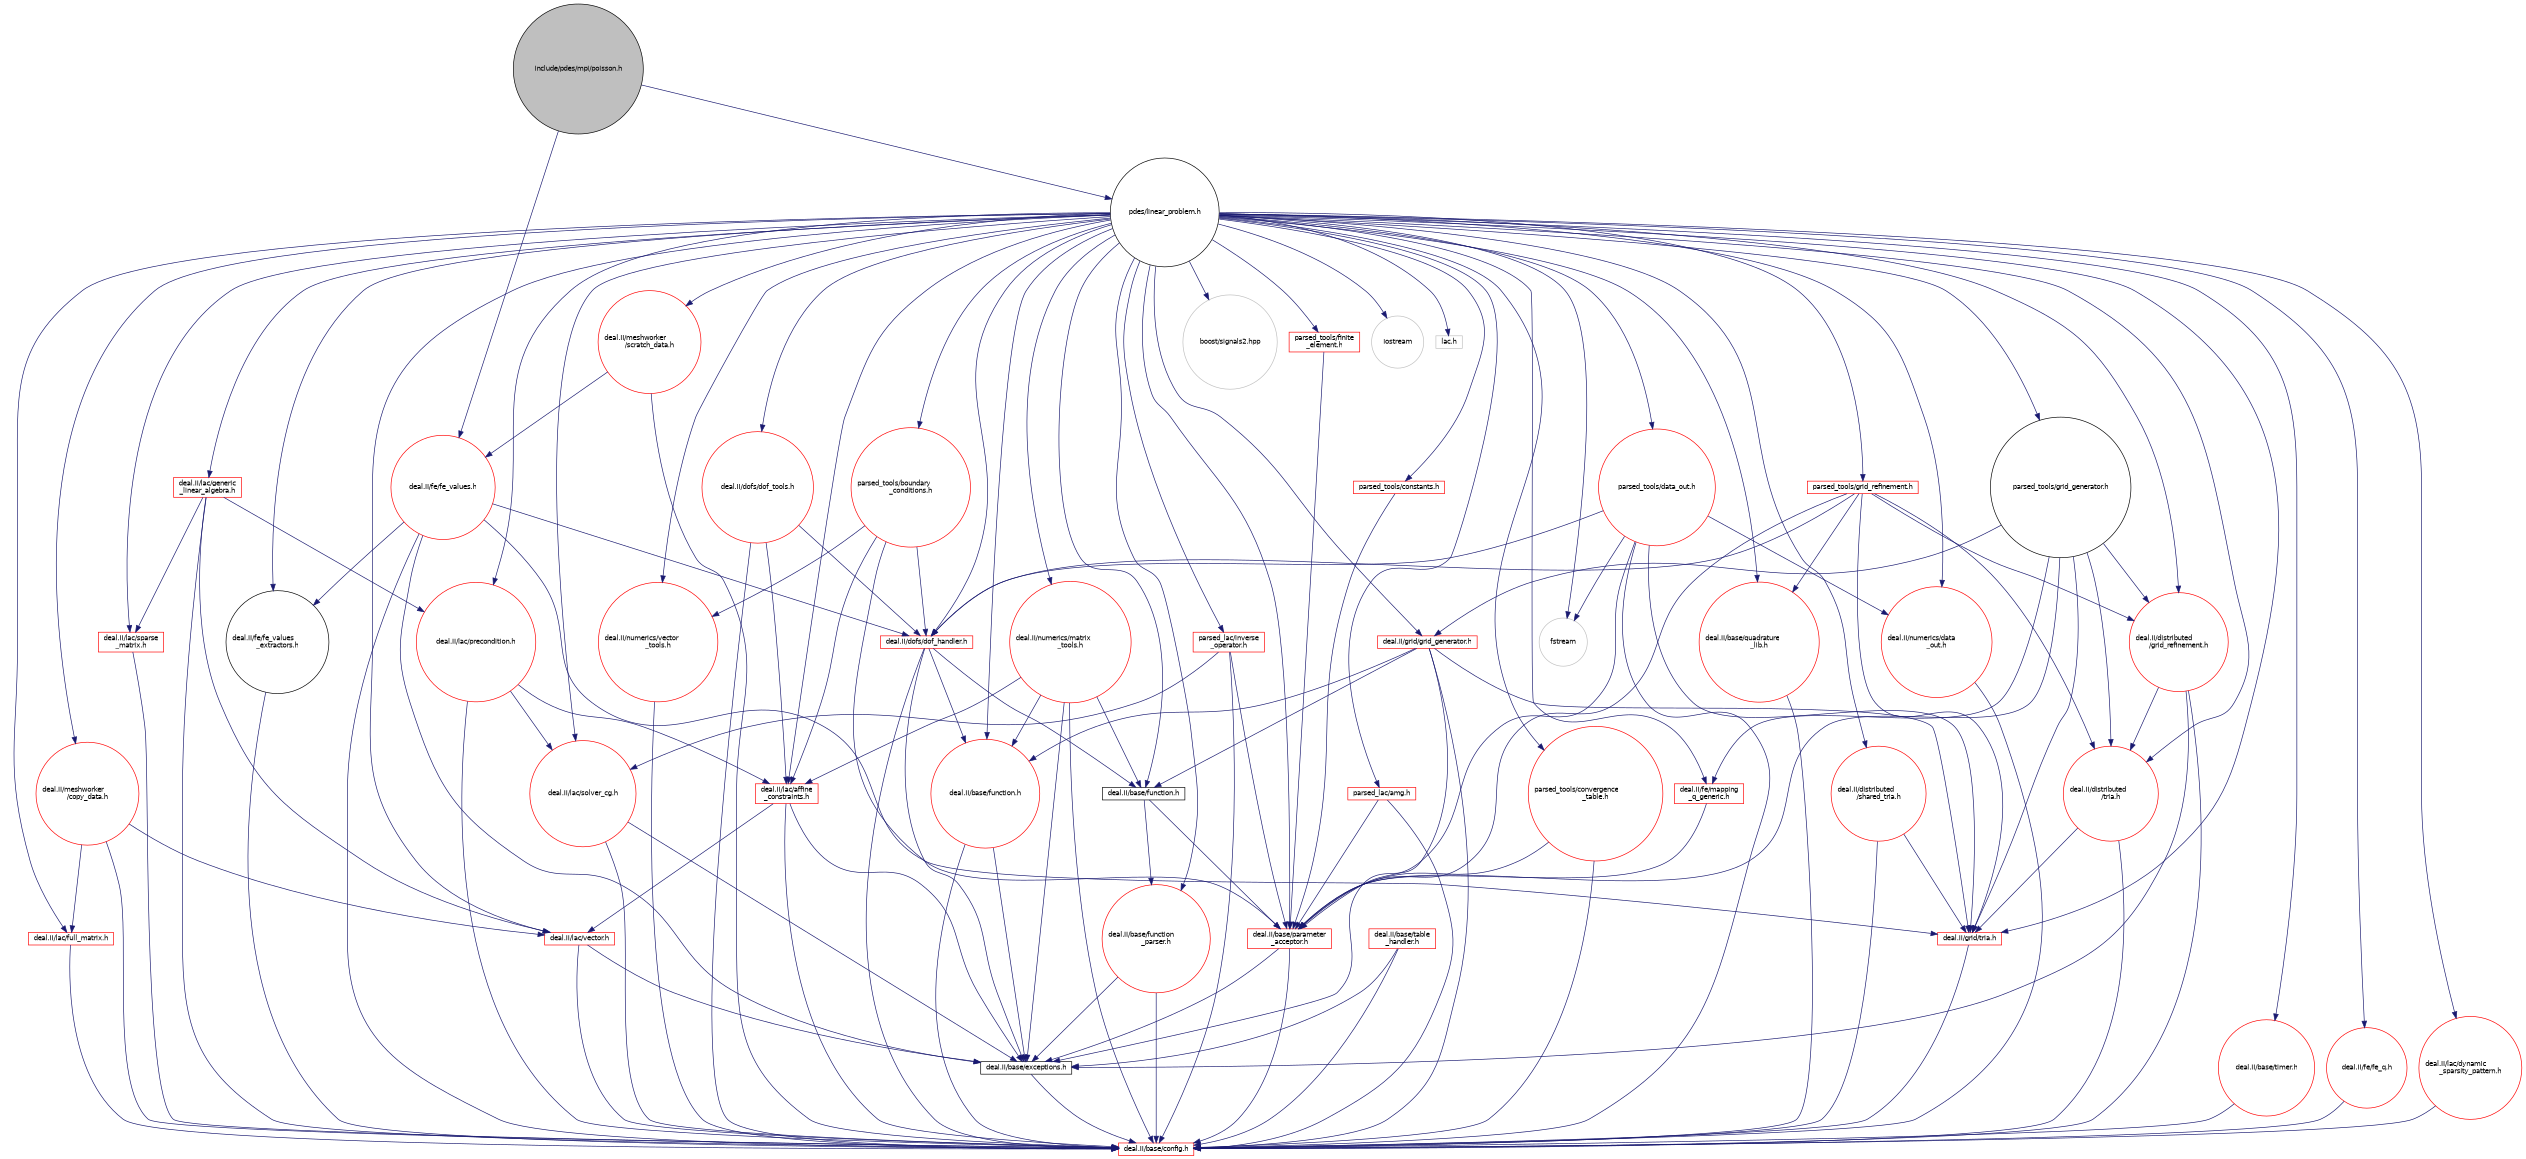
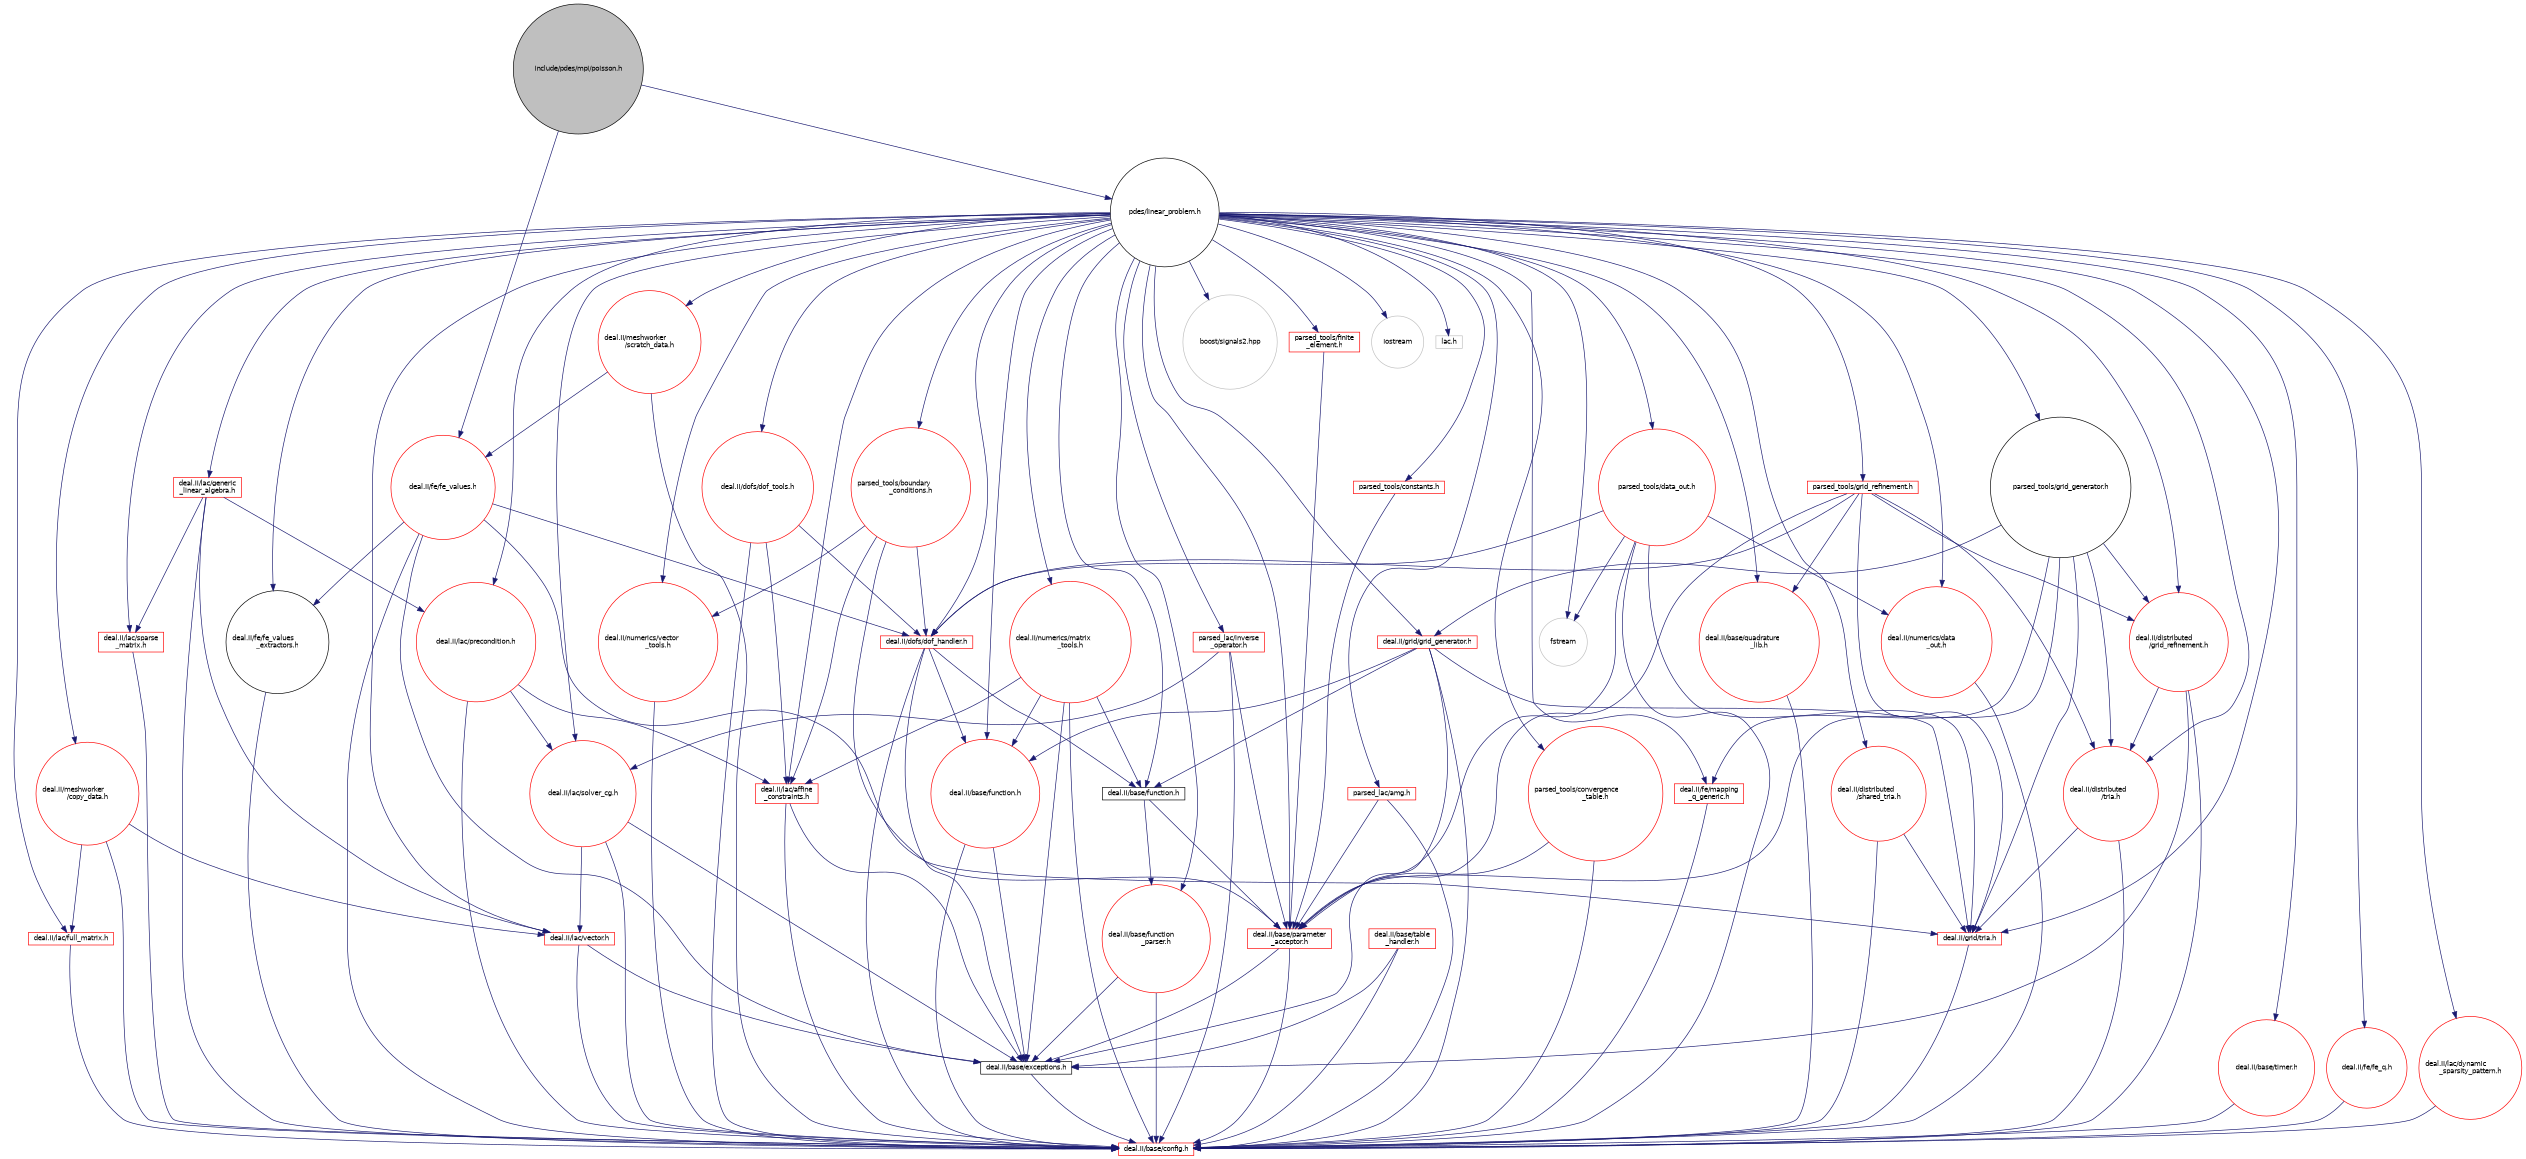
(683, 866) -> (581, 886)
(1606, 876) -> (1547, 1108)
